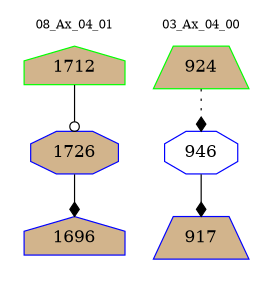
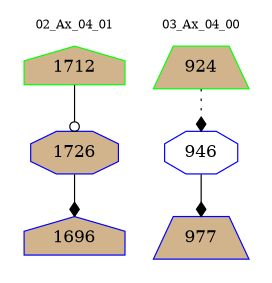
(75, 25) -> (75, 25)
(201, 238) -> (201, 238)
